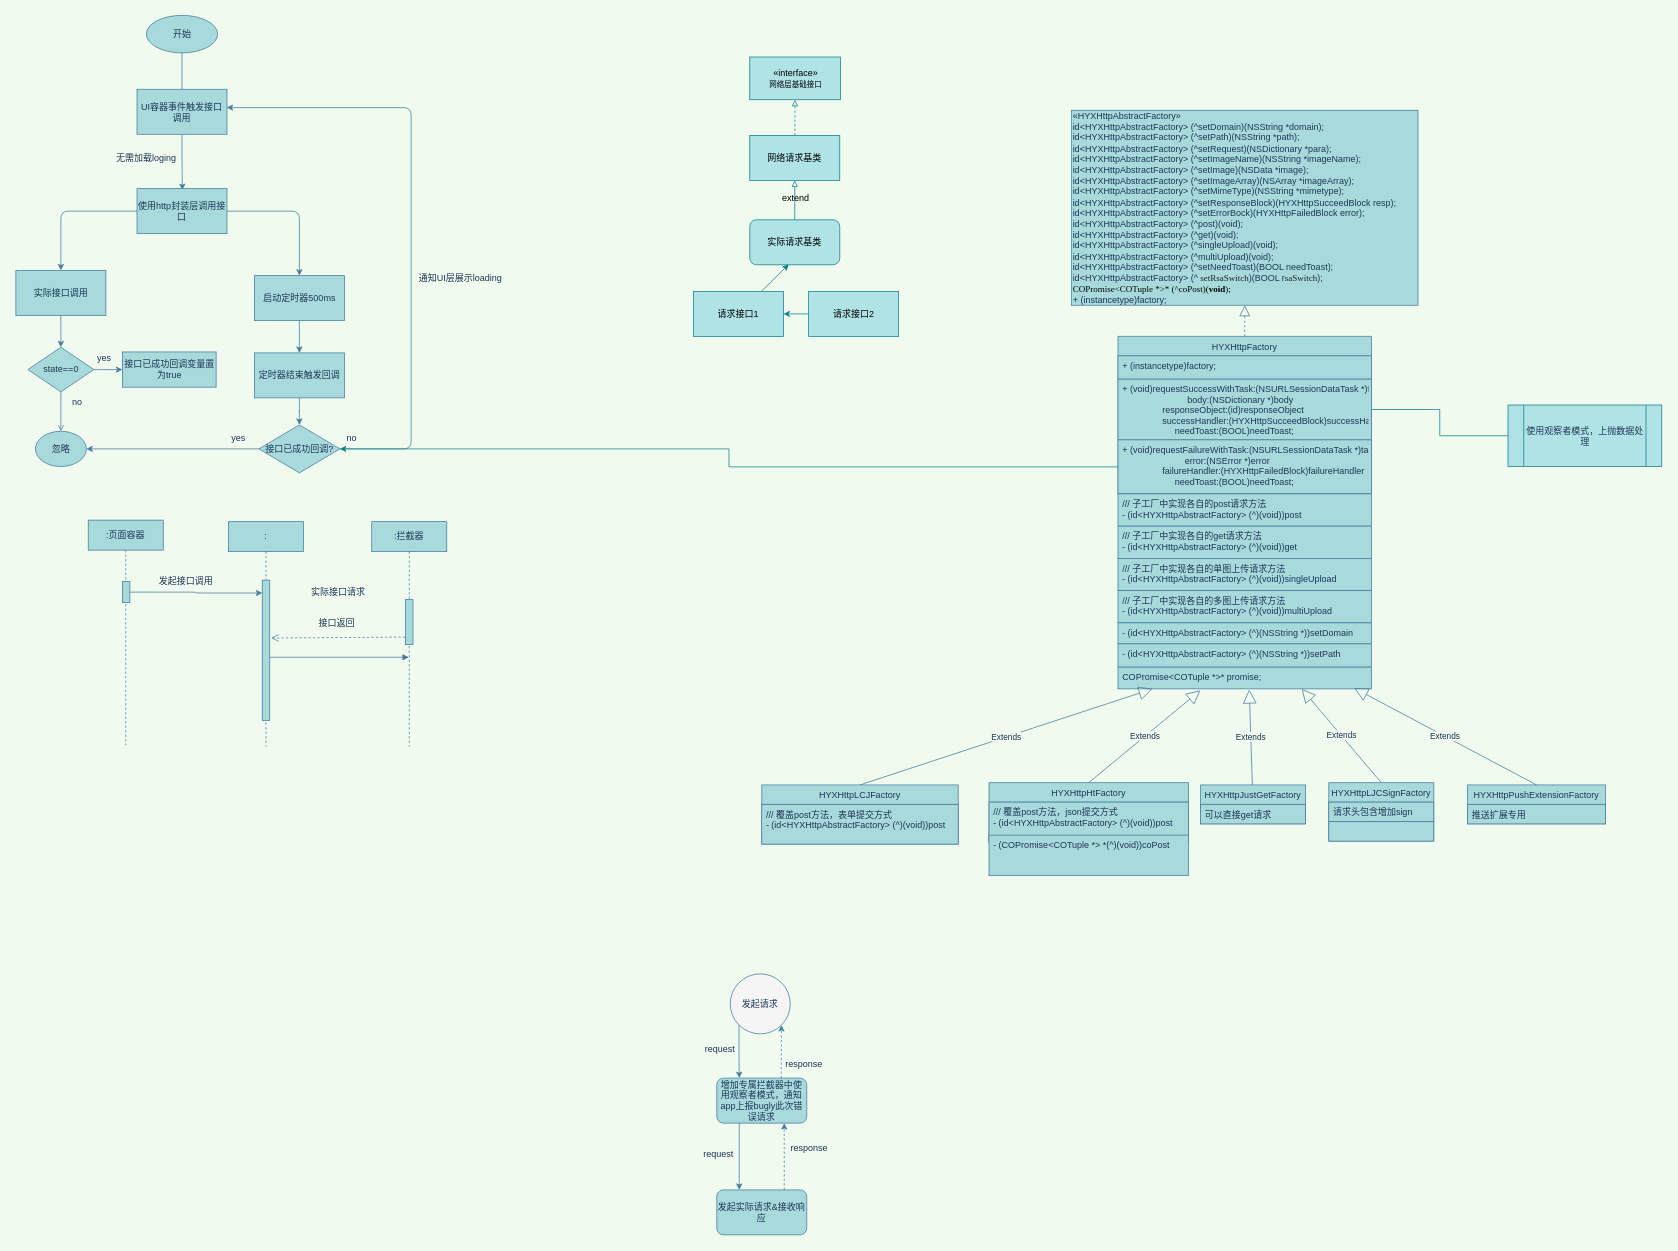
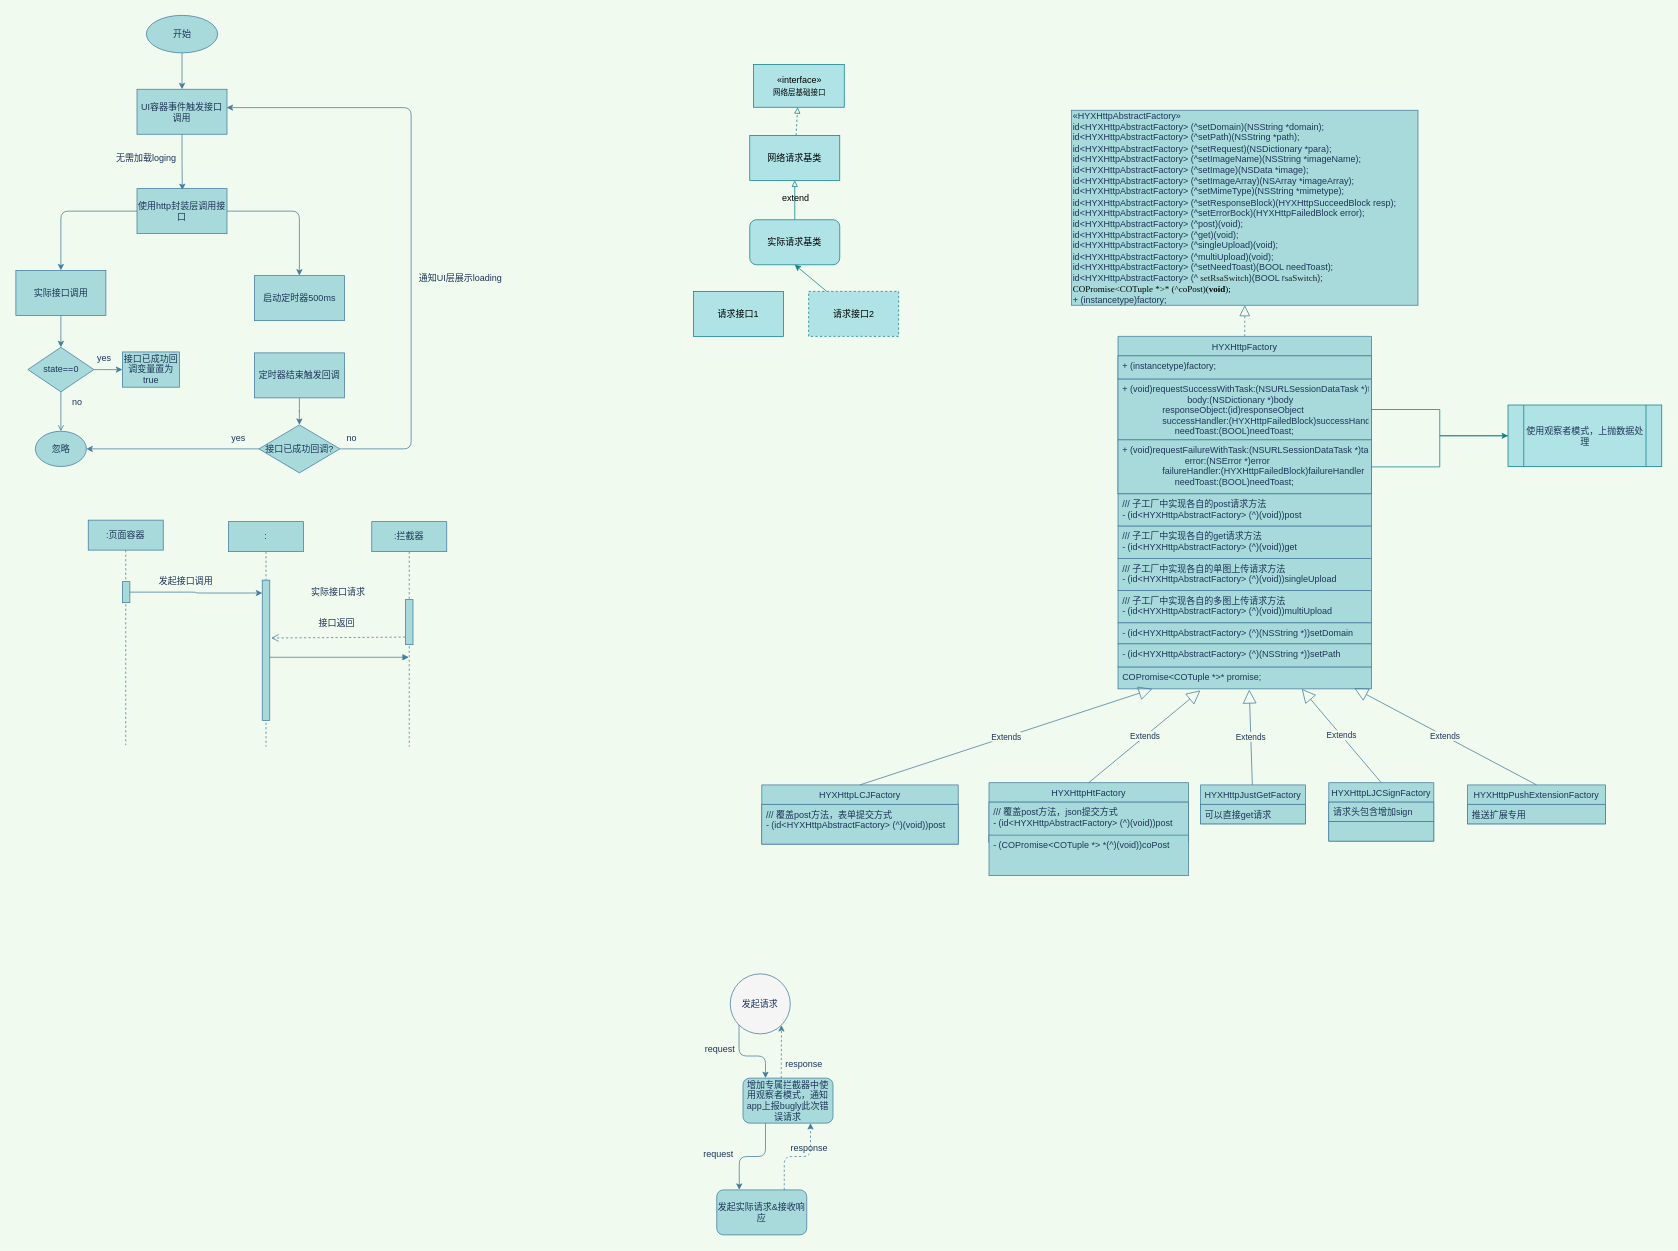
(795, 78) -> (799, 86)
(182, 84) -> (182, 82)
(773, 280) -> none
(790, 314) -> (812, 280)
(854, 314) -> (854, 314)
(299, 334) -> none
(169, 370) -> (151, 370)
(1264, 389) -> (1264, 389)
(753, 467) -> (1422, 467)
(762, 1101) -> (788, 1101)
